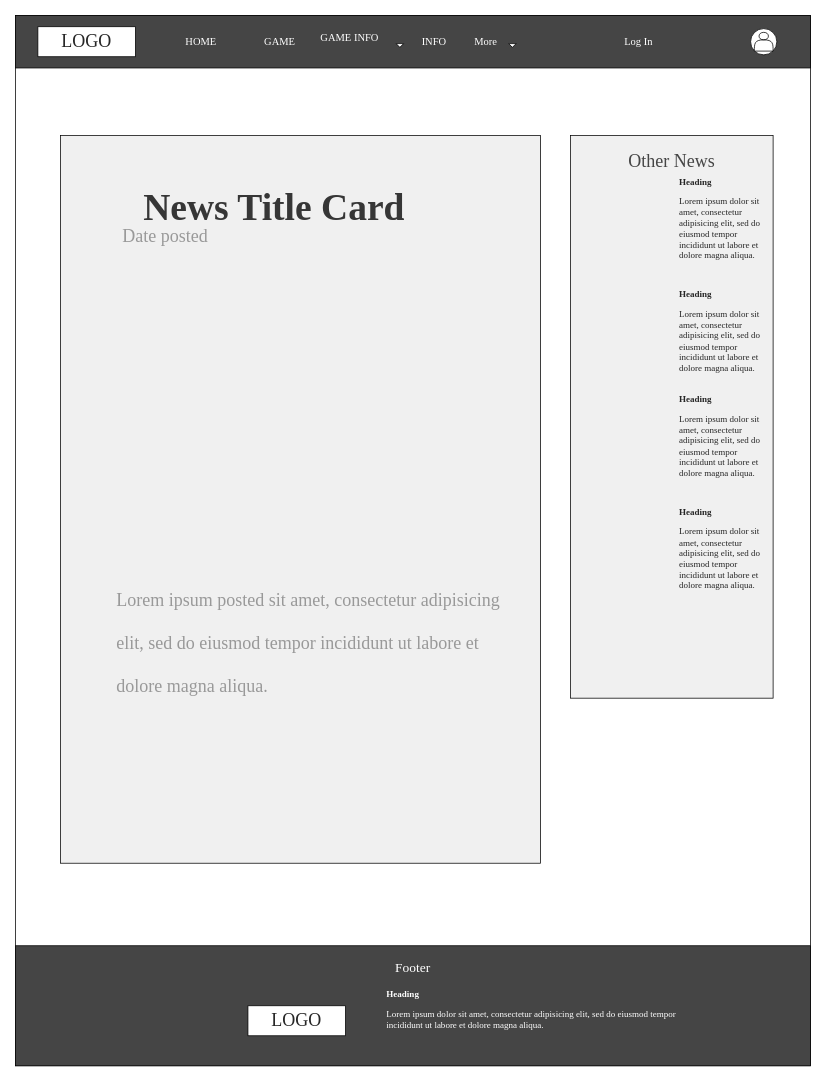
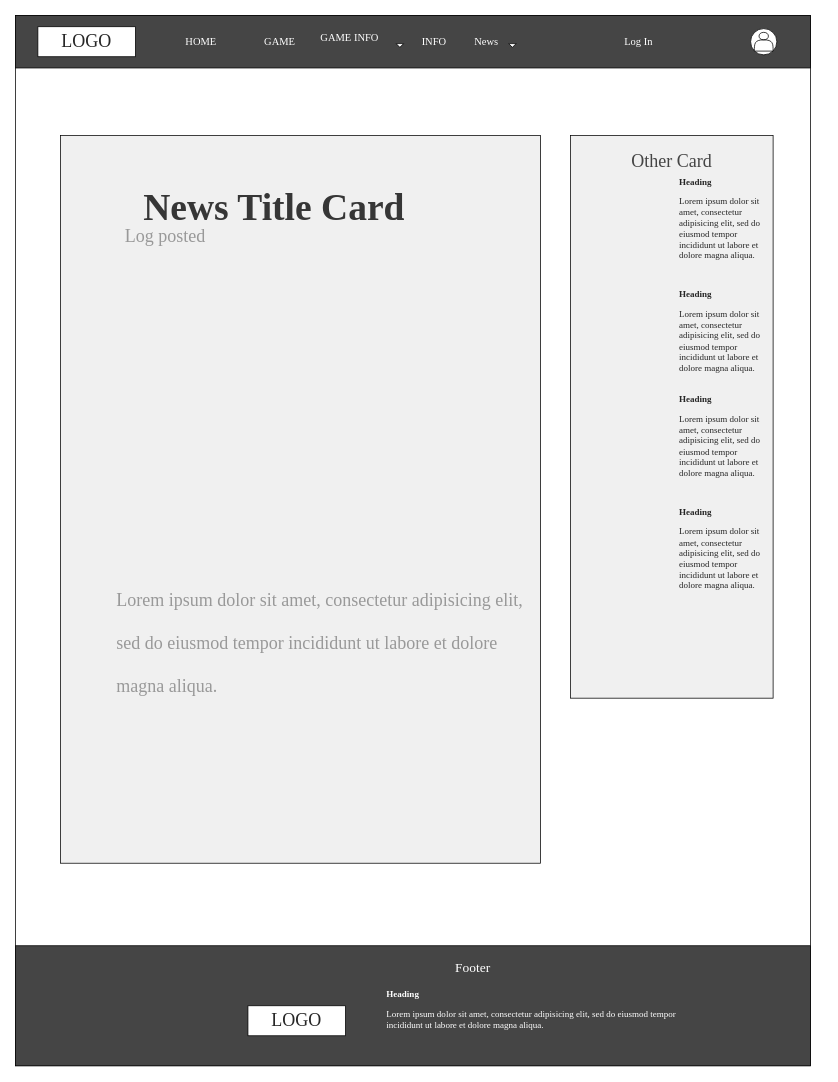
(486, 43) -> (486, 43)
(672, 154) -> (672, 154)
(165, 229) -> (165, 229)
(320, 580) -> (320, 580)
(413, 968) -> (473, 968)
